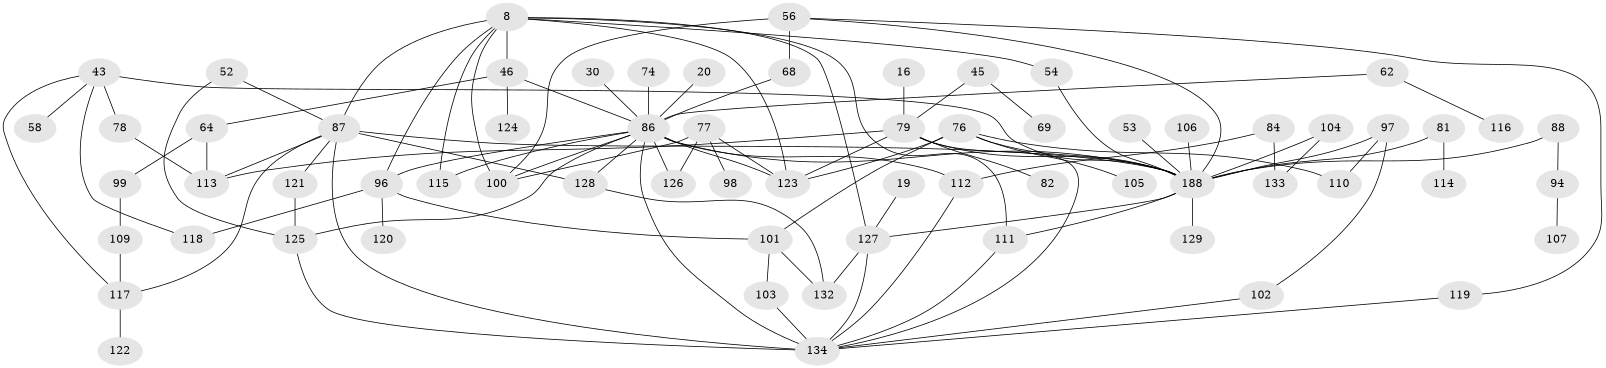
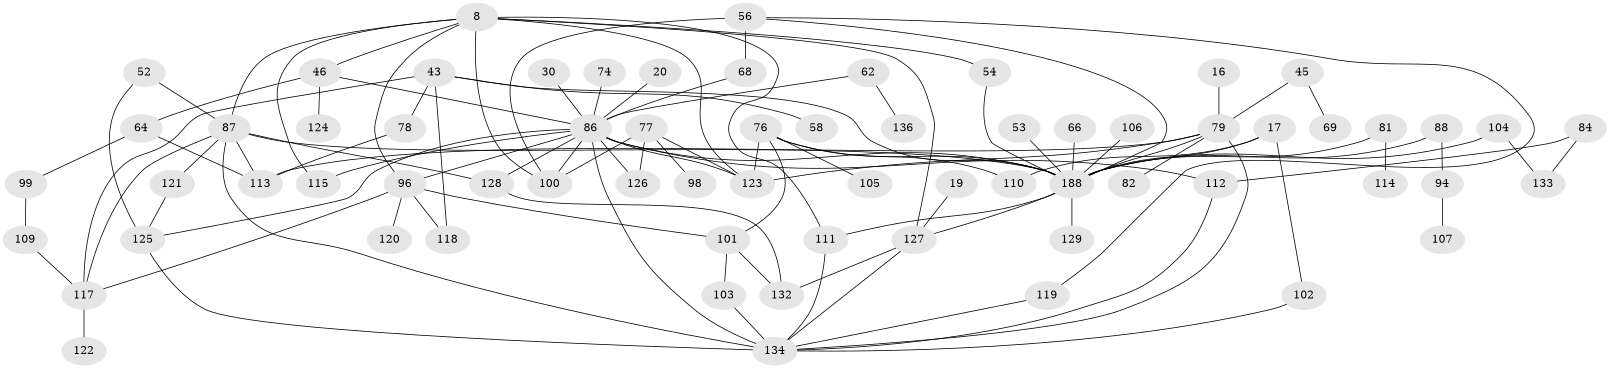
none -> (1075, 128)
(1388, 128) -> (1275, 128)
(1501, 128) -> (903, 128)
none -> (246, 243)
